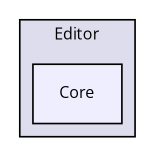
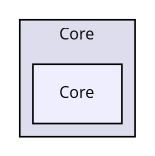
(77, 35) -> (77, 35)
